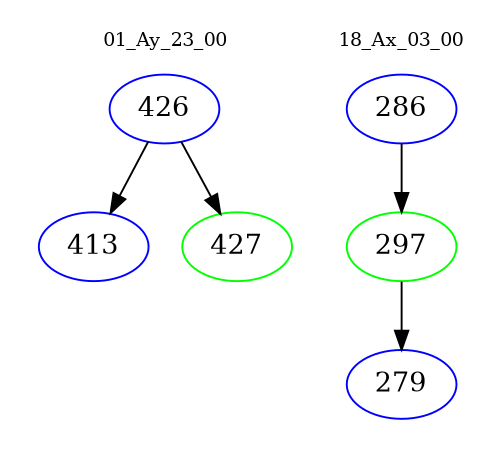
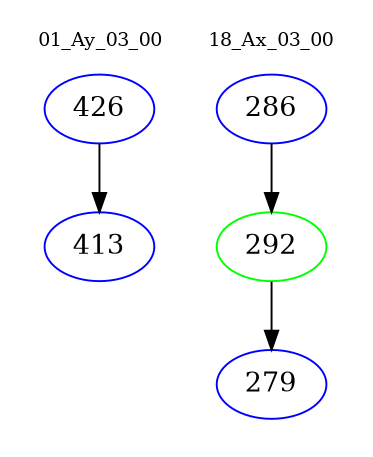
(165, 41) -> (100, 41)
(237, 247) -> none
(402, 247) -> (272, 247)
